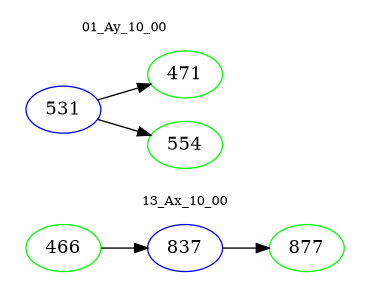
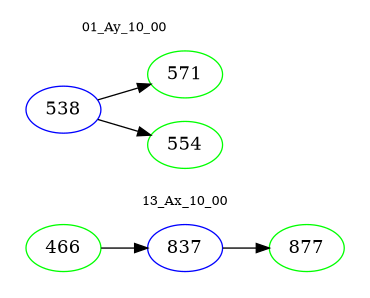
(185, 74) -> (185, 74)
(63, 110) -> (63, 110)
